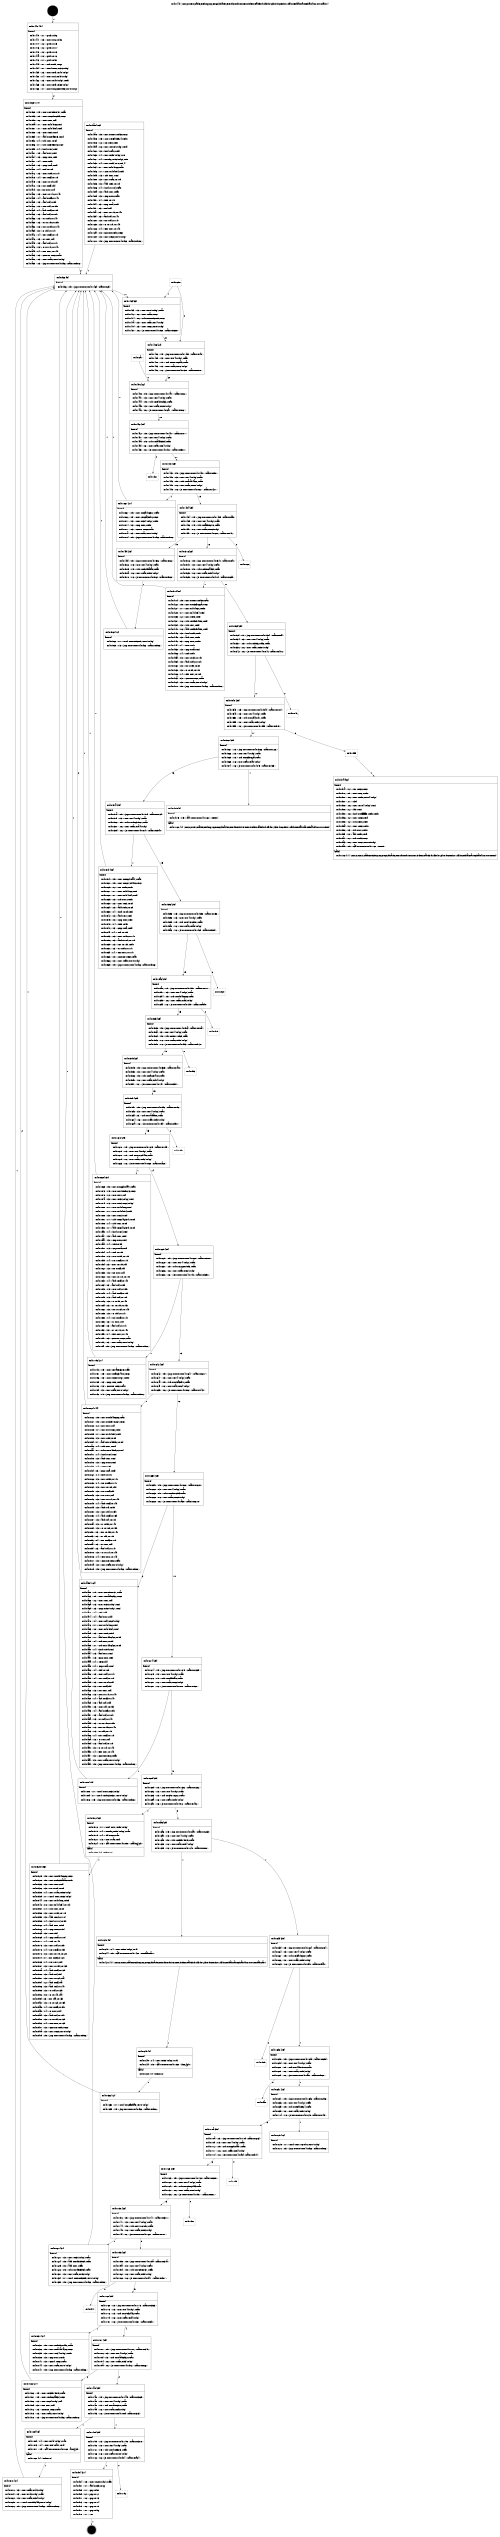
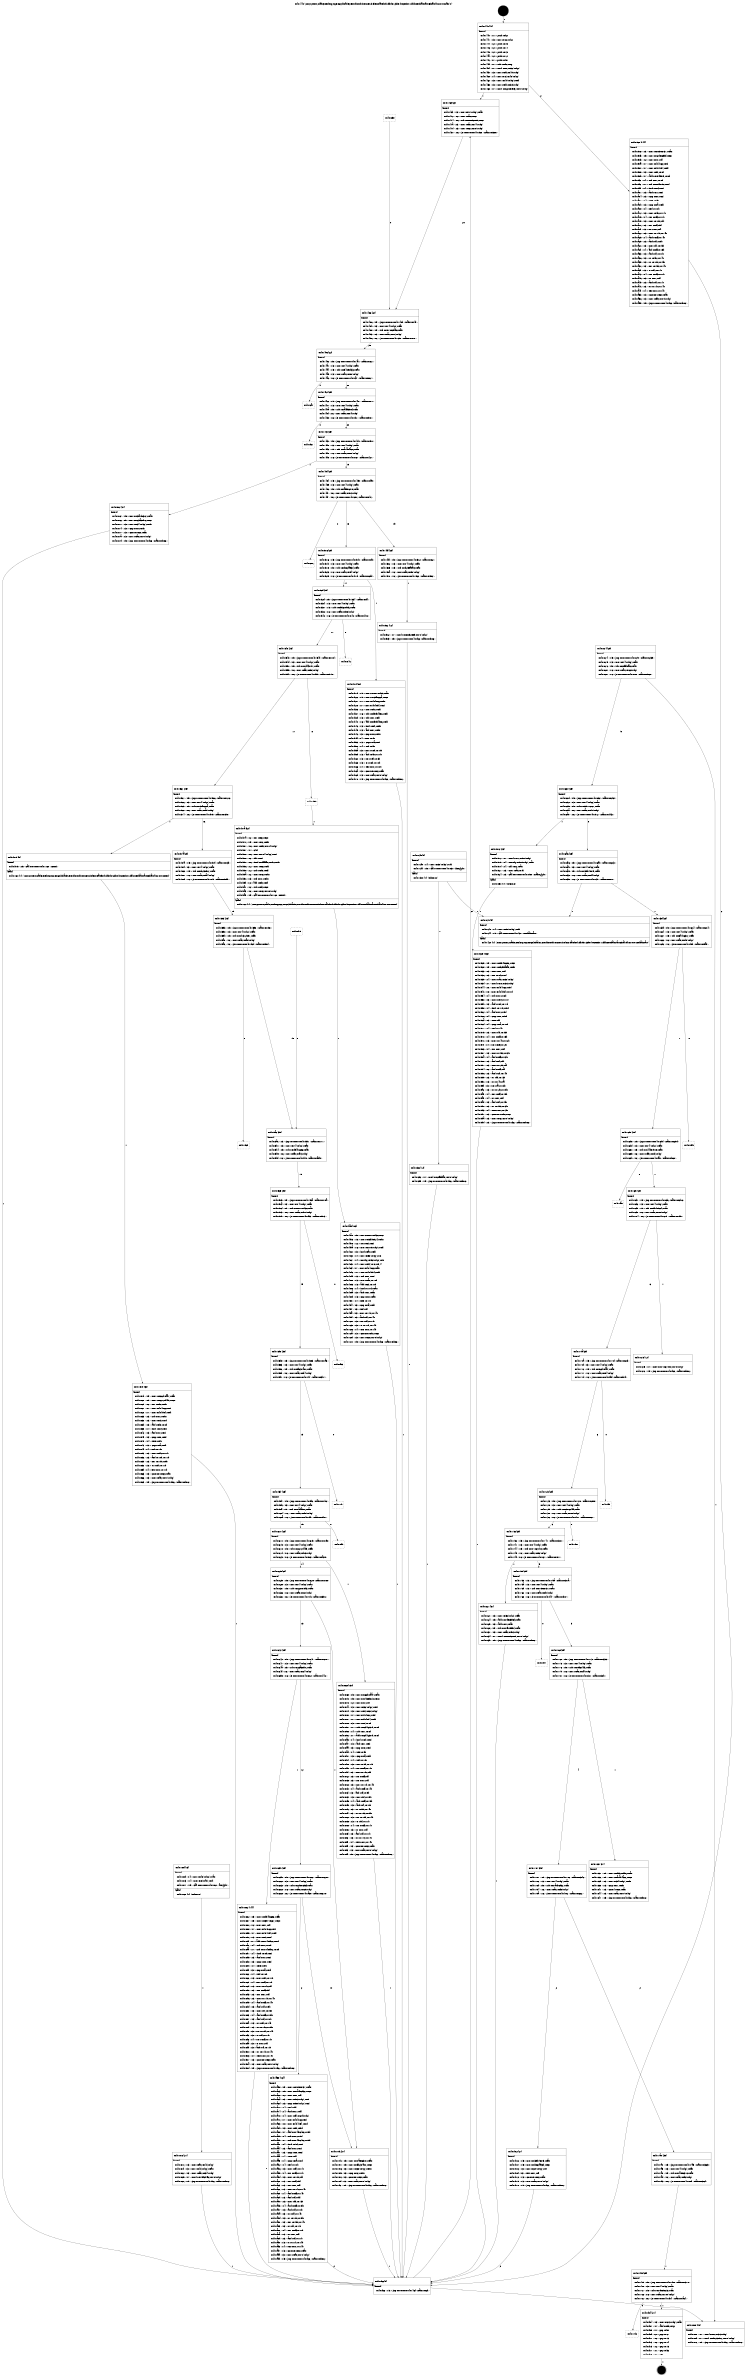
(169, 291) -> (482, 96)
(143, 371) -> (314, 390)
(133, 850) -> (125, 1129)
(208, 1017) -> (296, 1031)
(72, 1037) -> (568, 2298)
none -> (337, 1065)
none -> (338, 1505)
(173, 1581) -> (320, 2024)
(173, 2007) -> (462, 901)
(85, 2422) -> none
